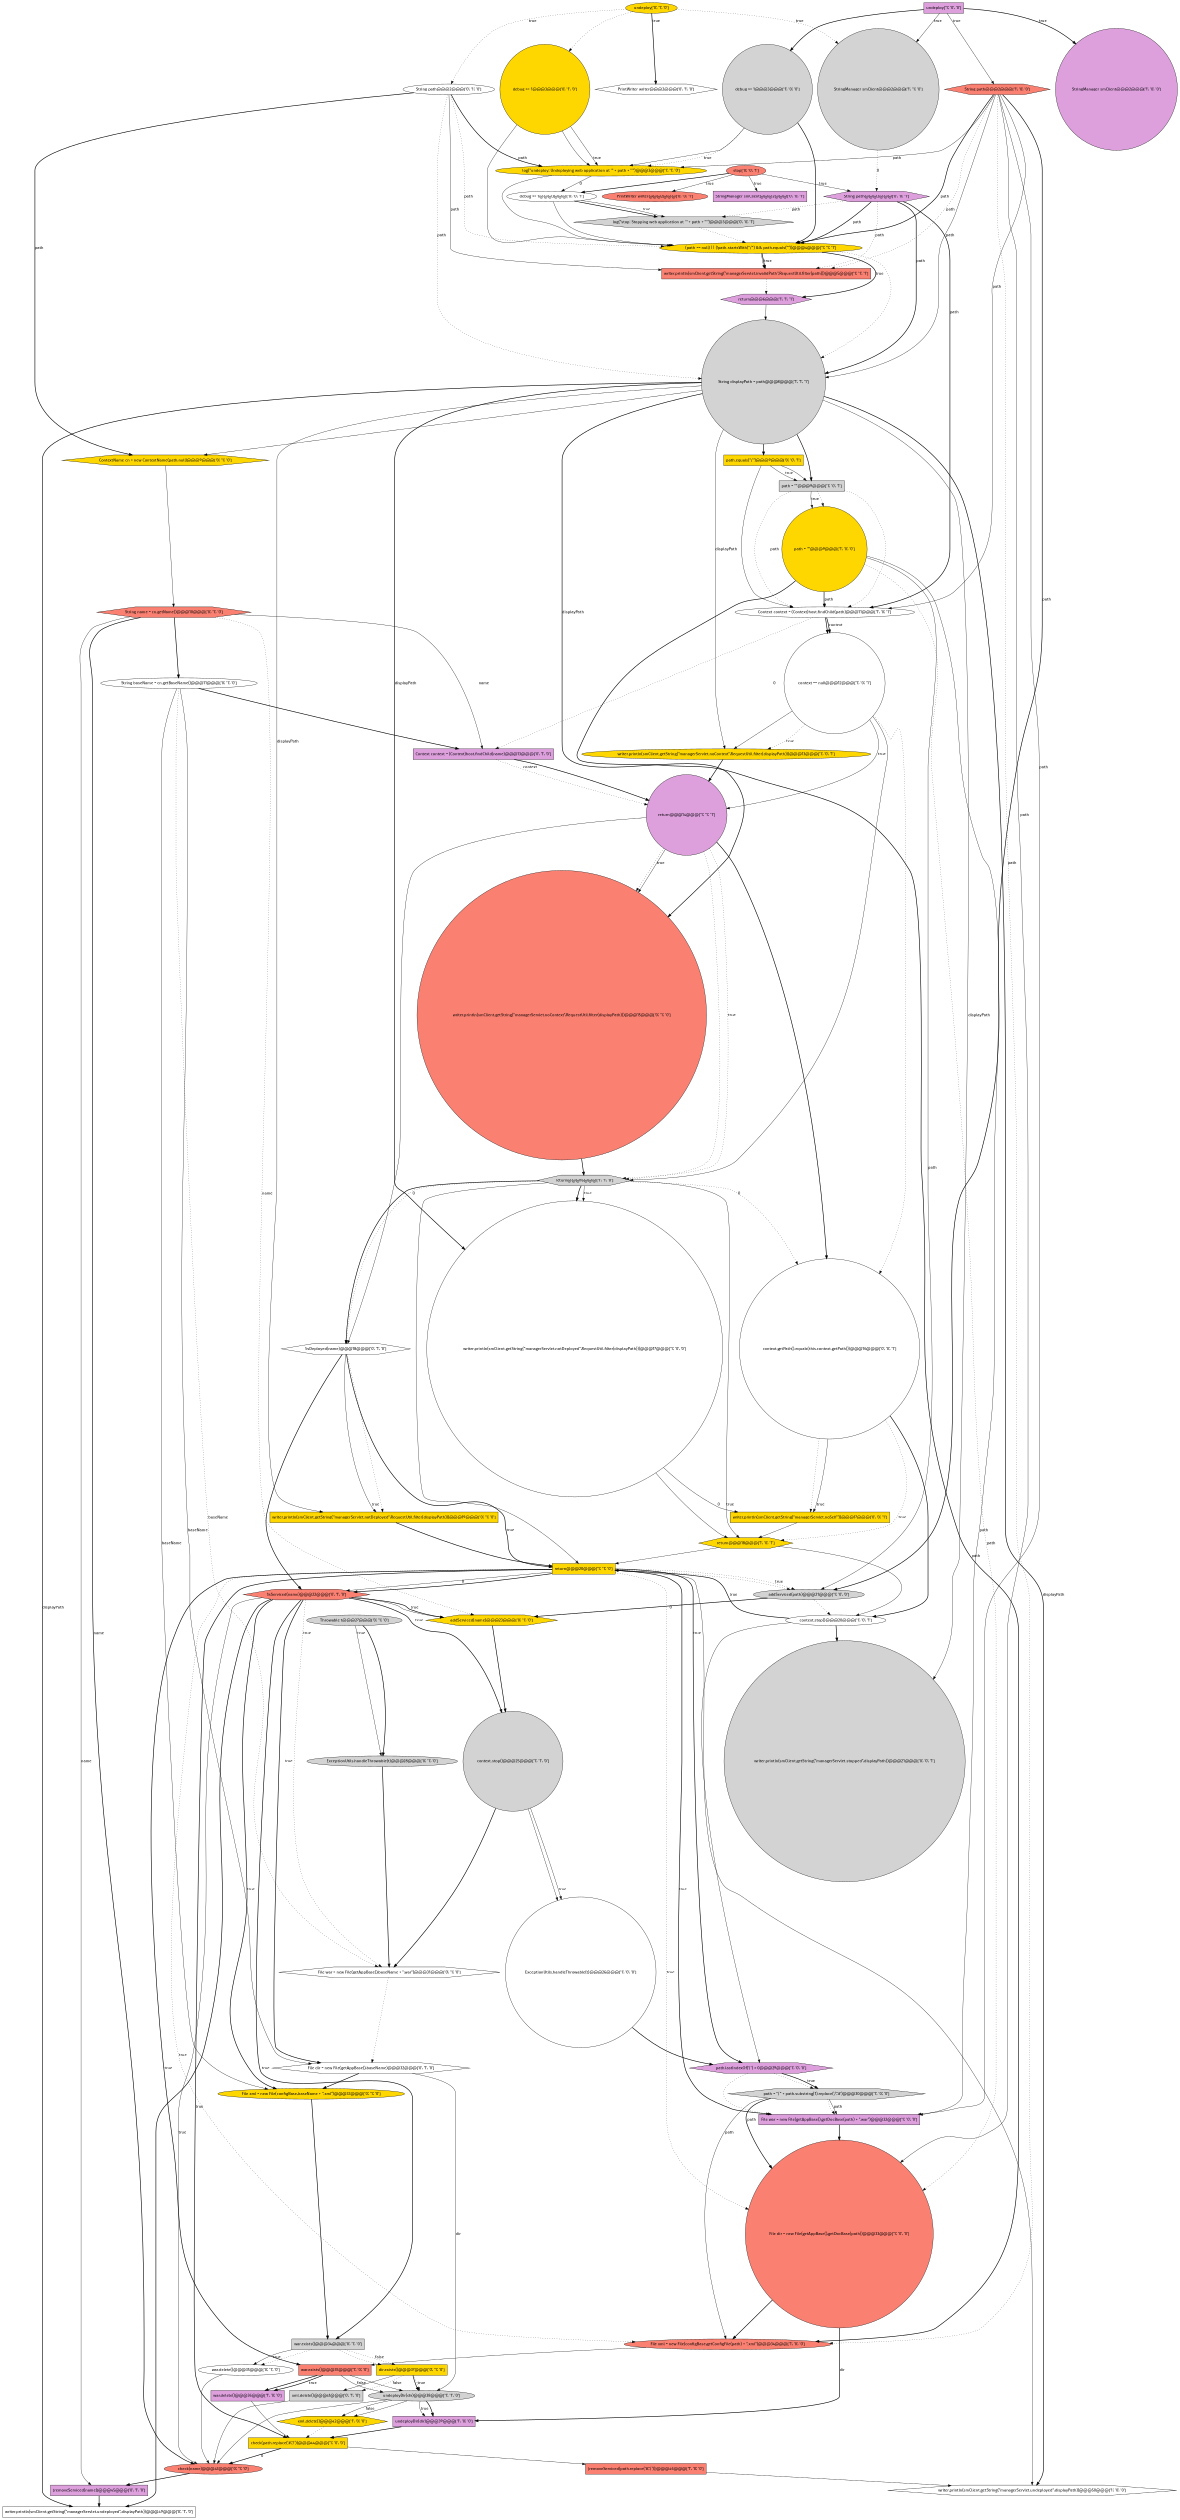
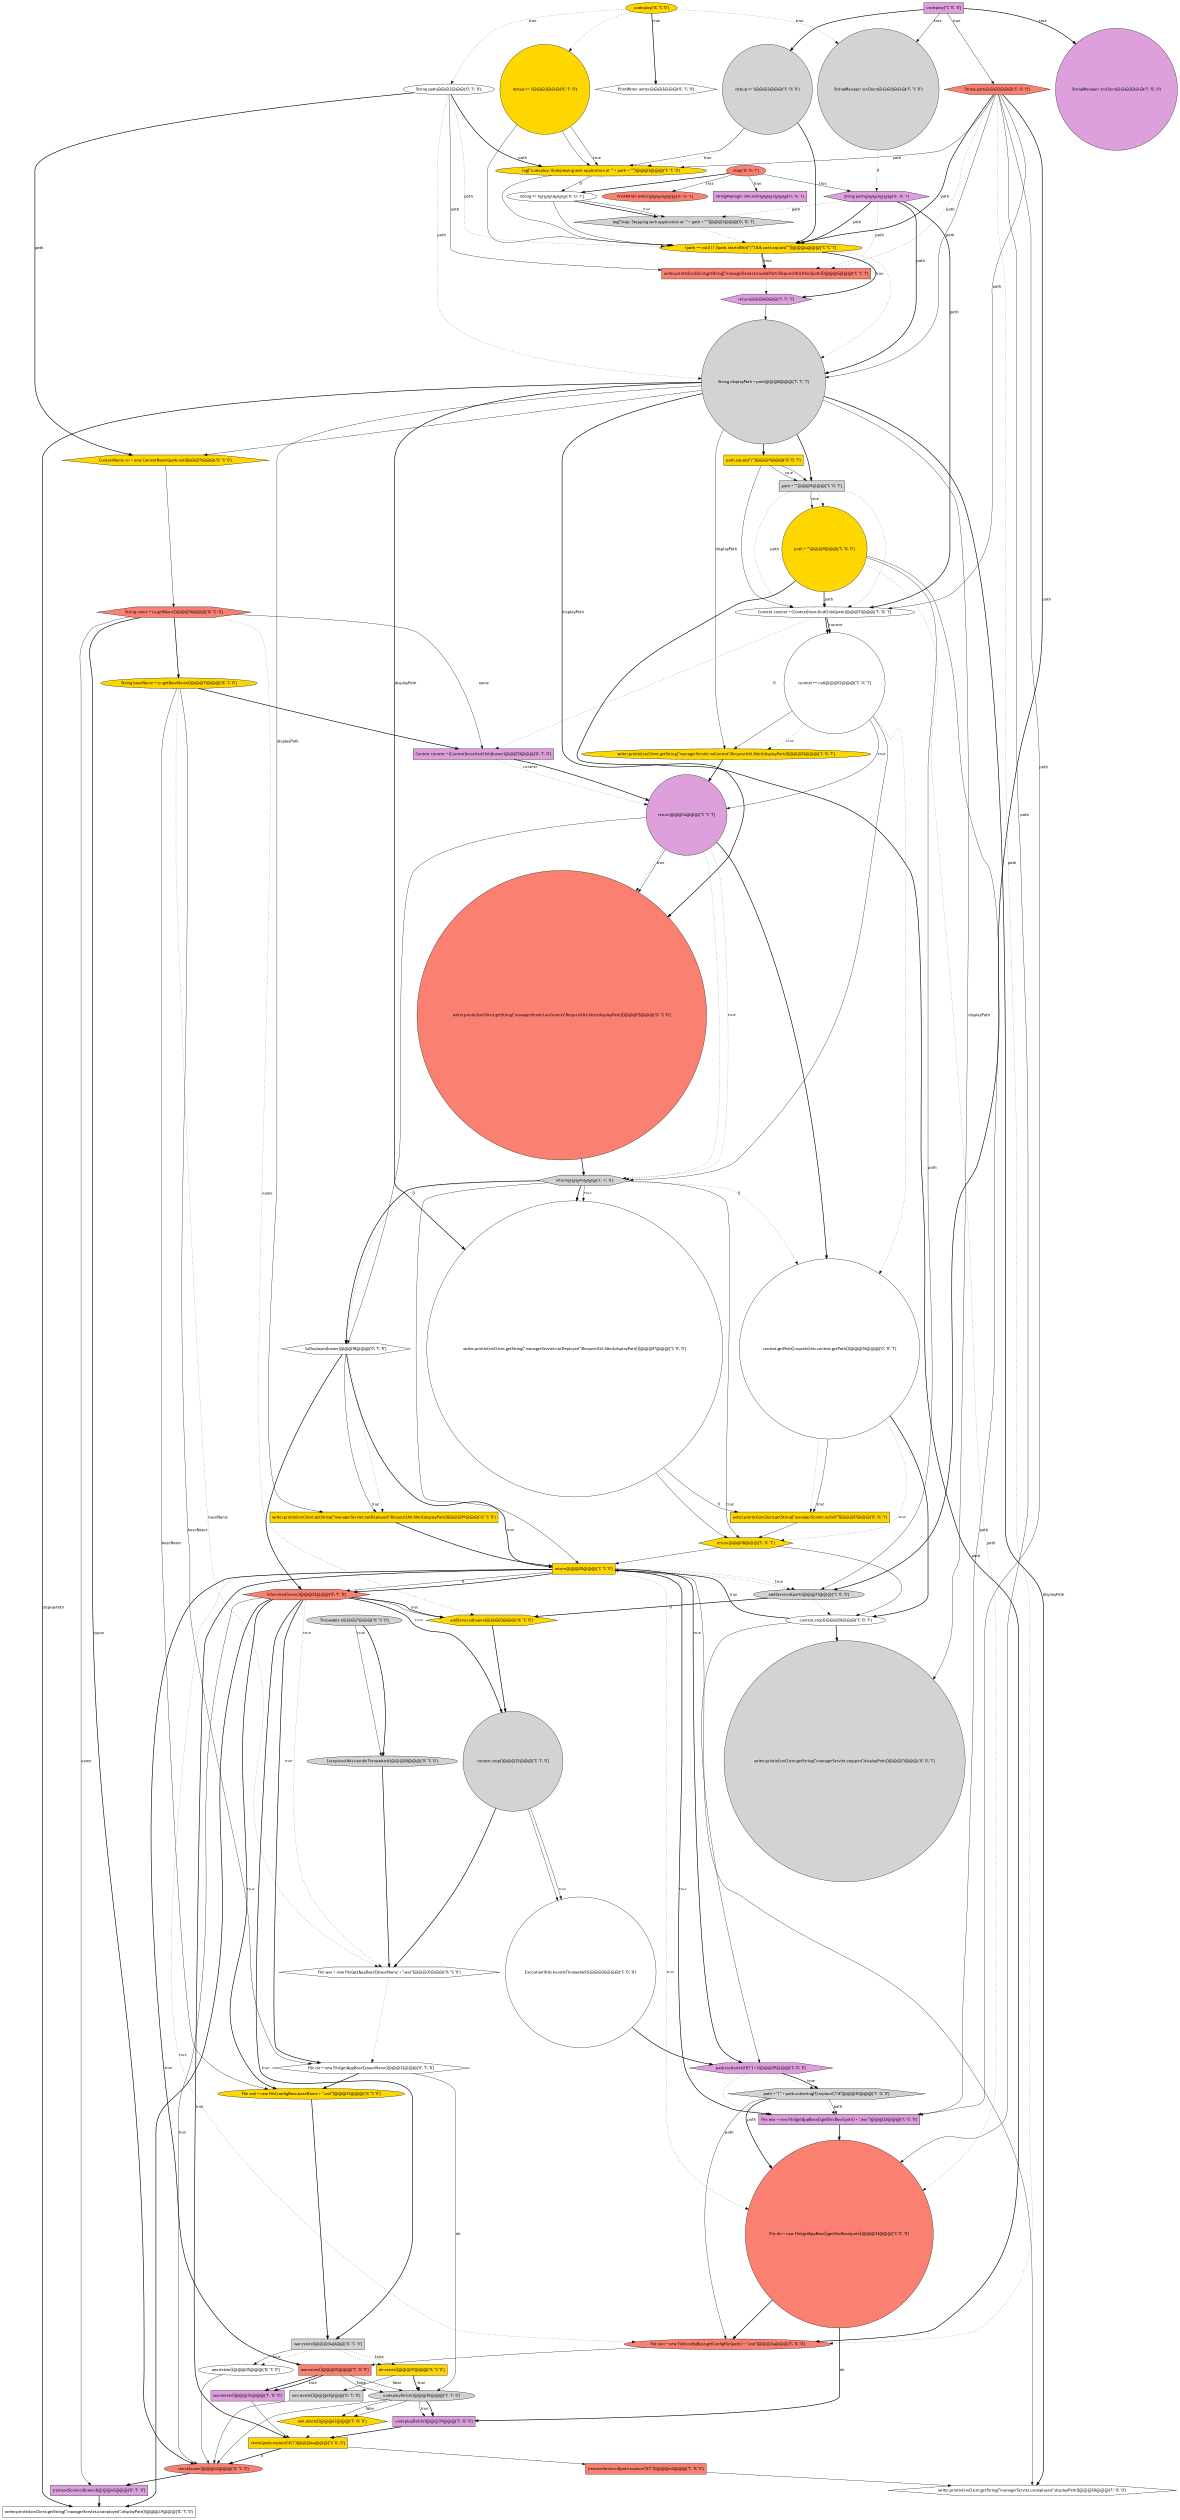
(179, 683) -> (179, 683)
